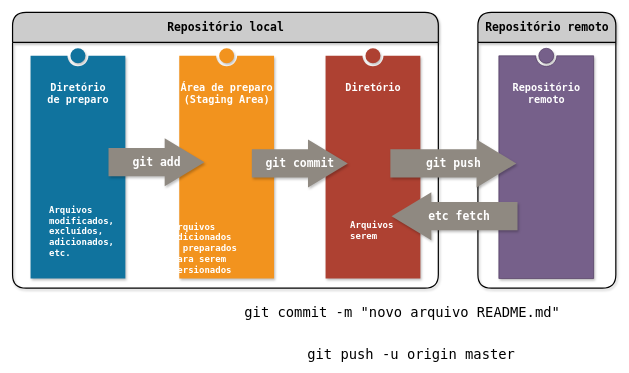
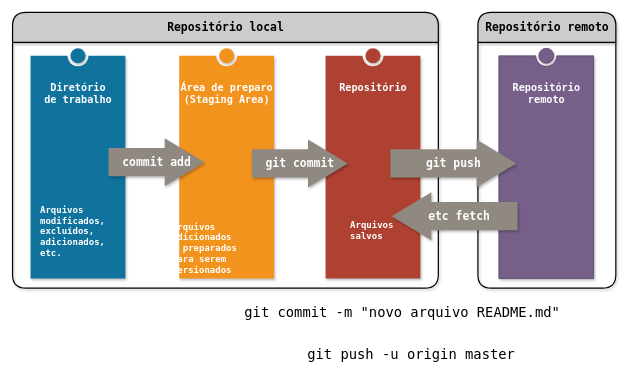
(373, 78) -> (373, 78)
(78, 84) -> (78, 84)
(157, 162) -> (157, 162)
(375, 230) -> (375, 230)
(84, 231) -> (75, 231)
